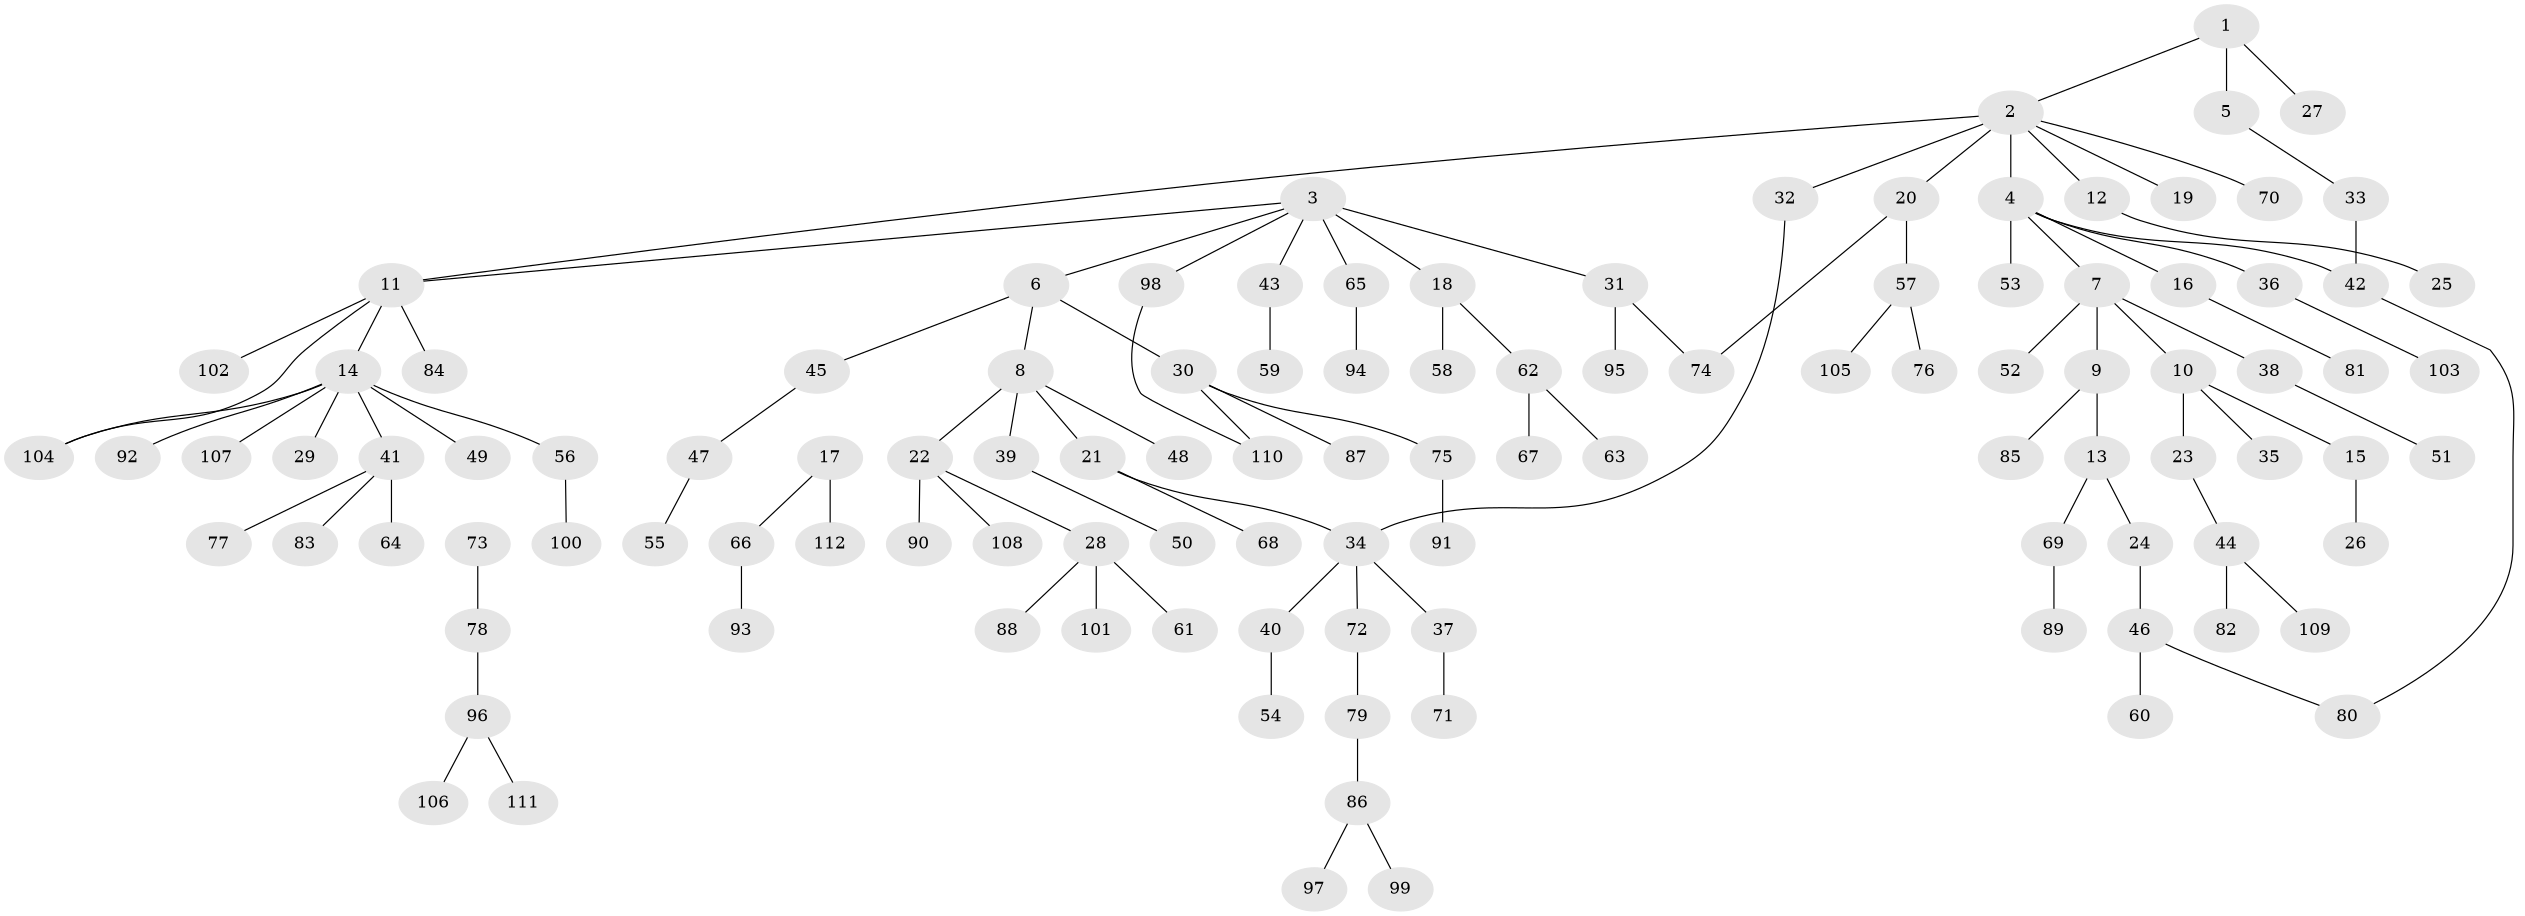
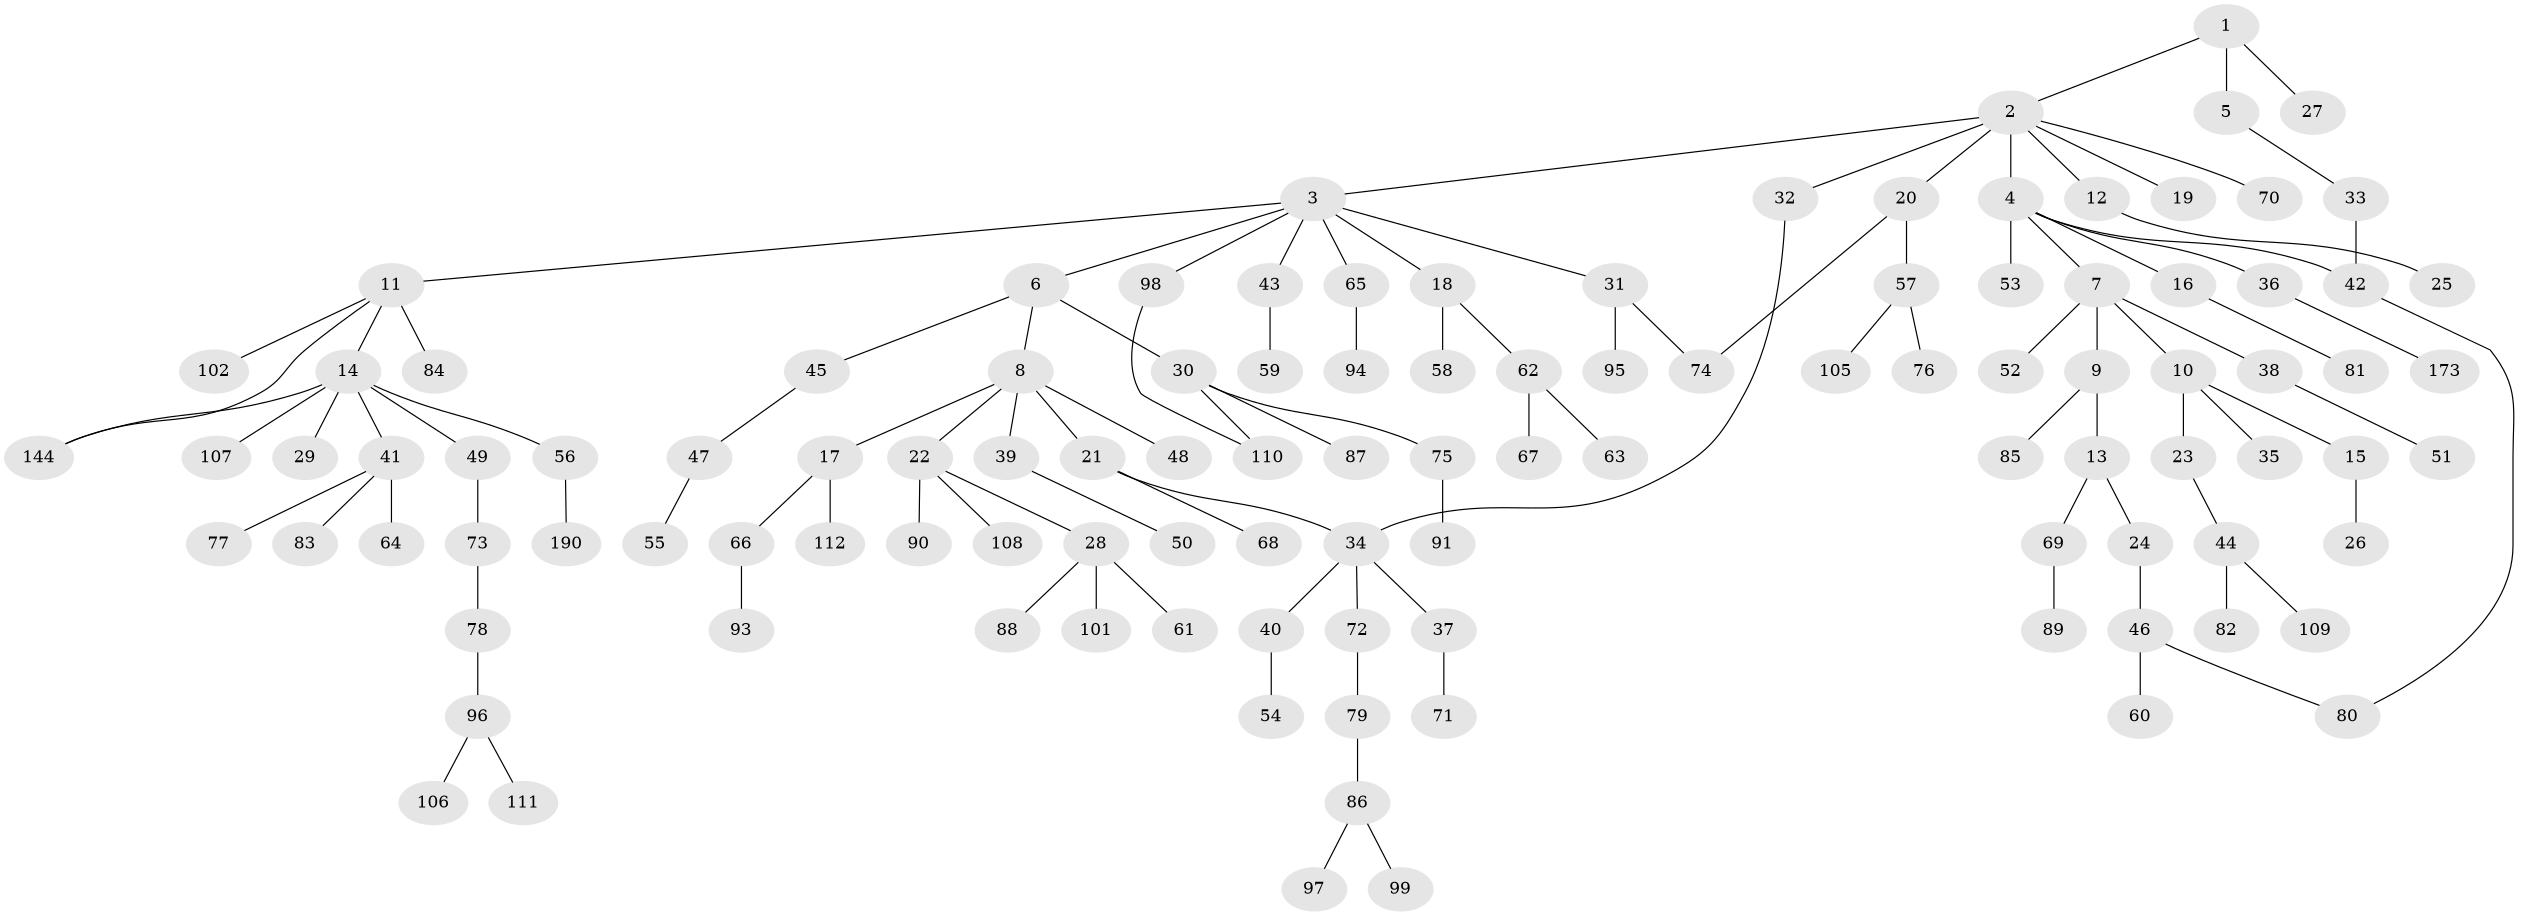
(1199, 185) -> (1662, 156)
(2445, 372) -> (2445, 372)
none -> (925, 415)
(39, 458) -> (39, 458)
(128, 458) -> none
none -> (478, 501)
(566, 544) -> (566, 544)
